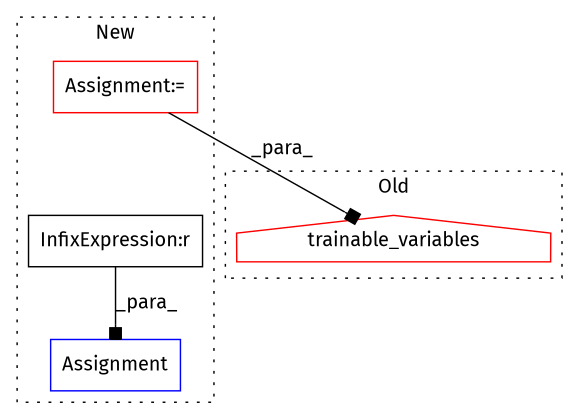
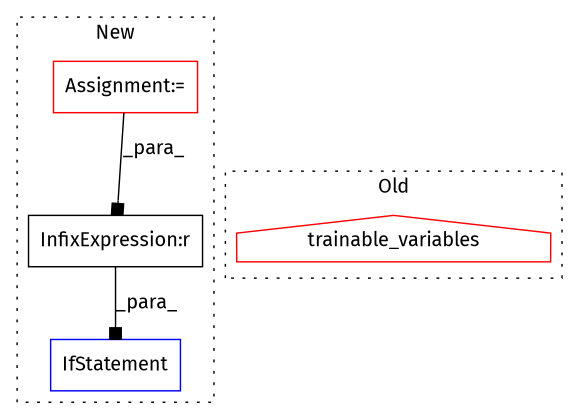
(257, 162) -> (121, 157)
(116, 365) -> (116, 365)
